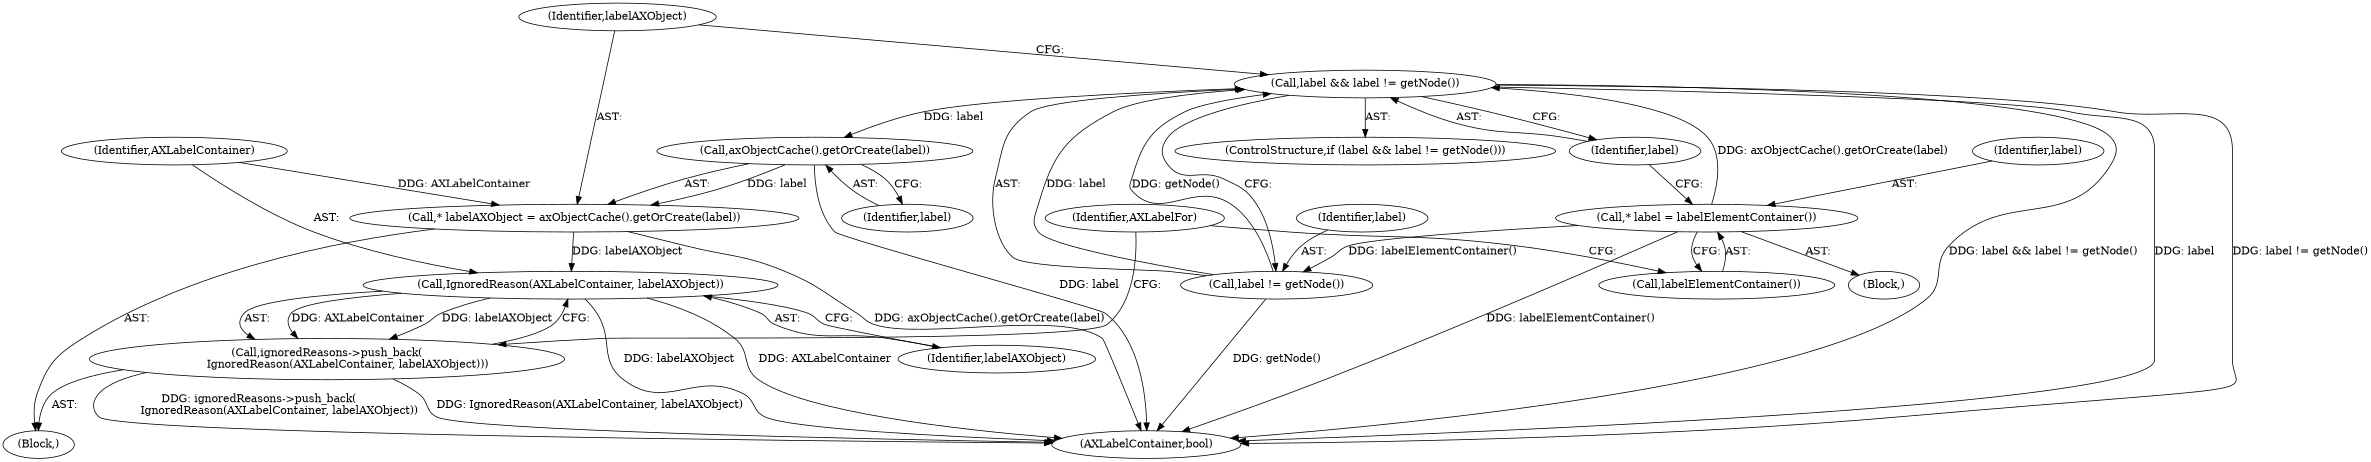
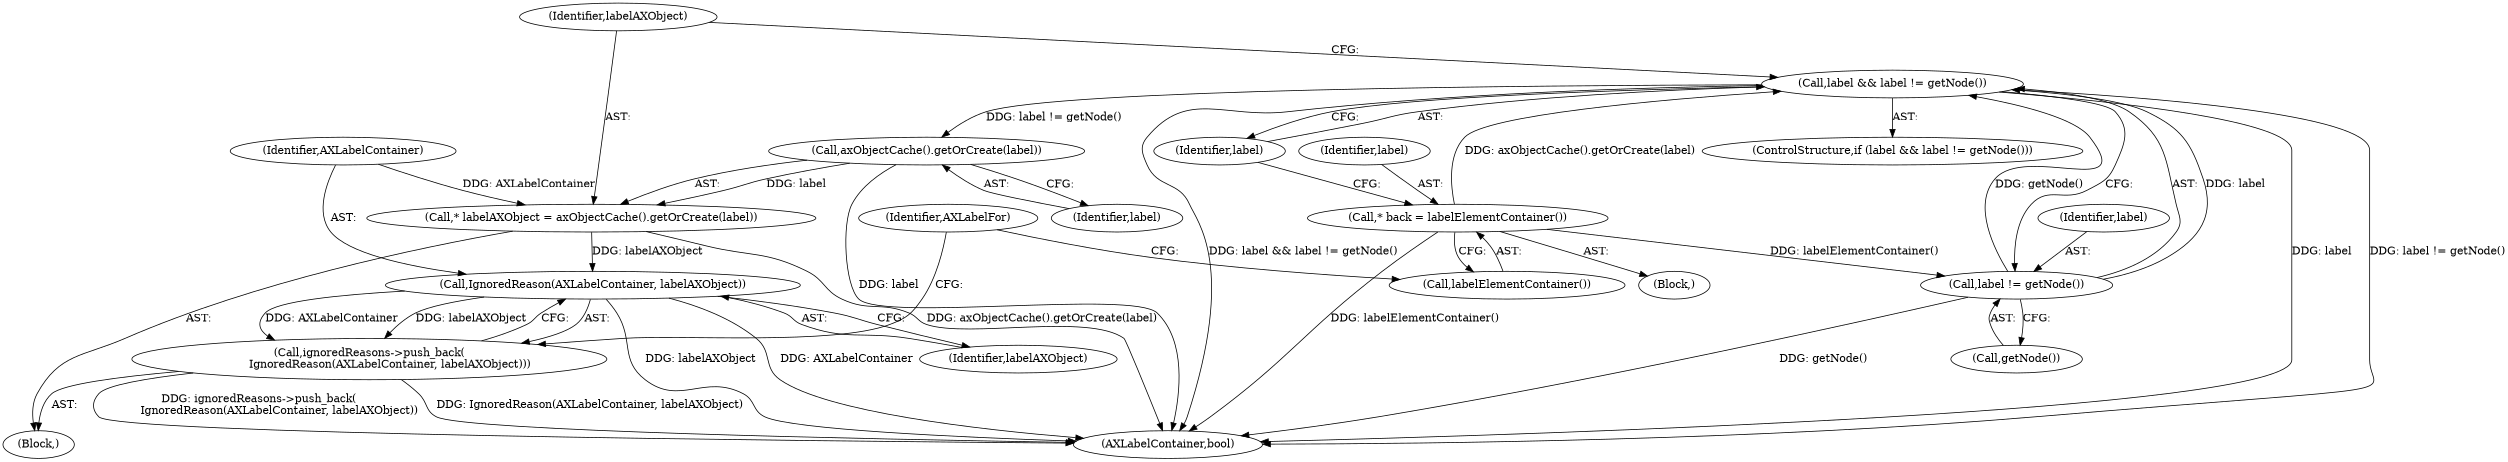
(954, 118) -> (1054, 118)
(1707, 218) -> (1458, 218)
none -> (2017, 359)
